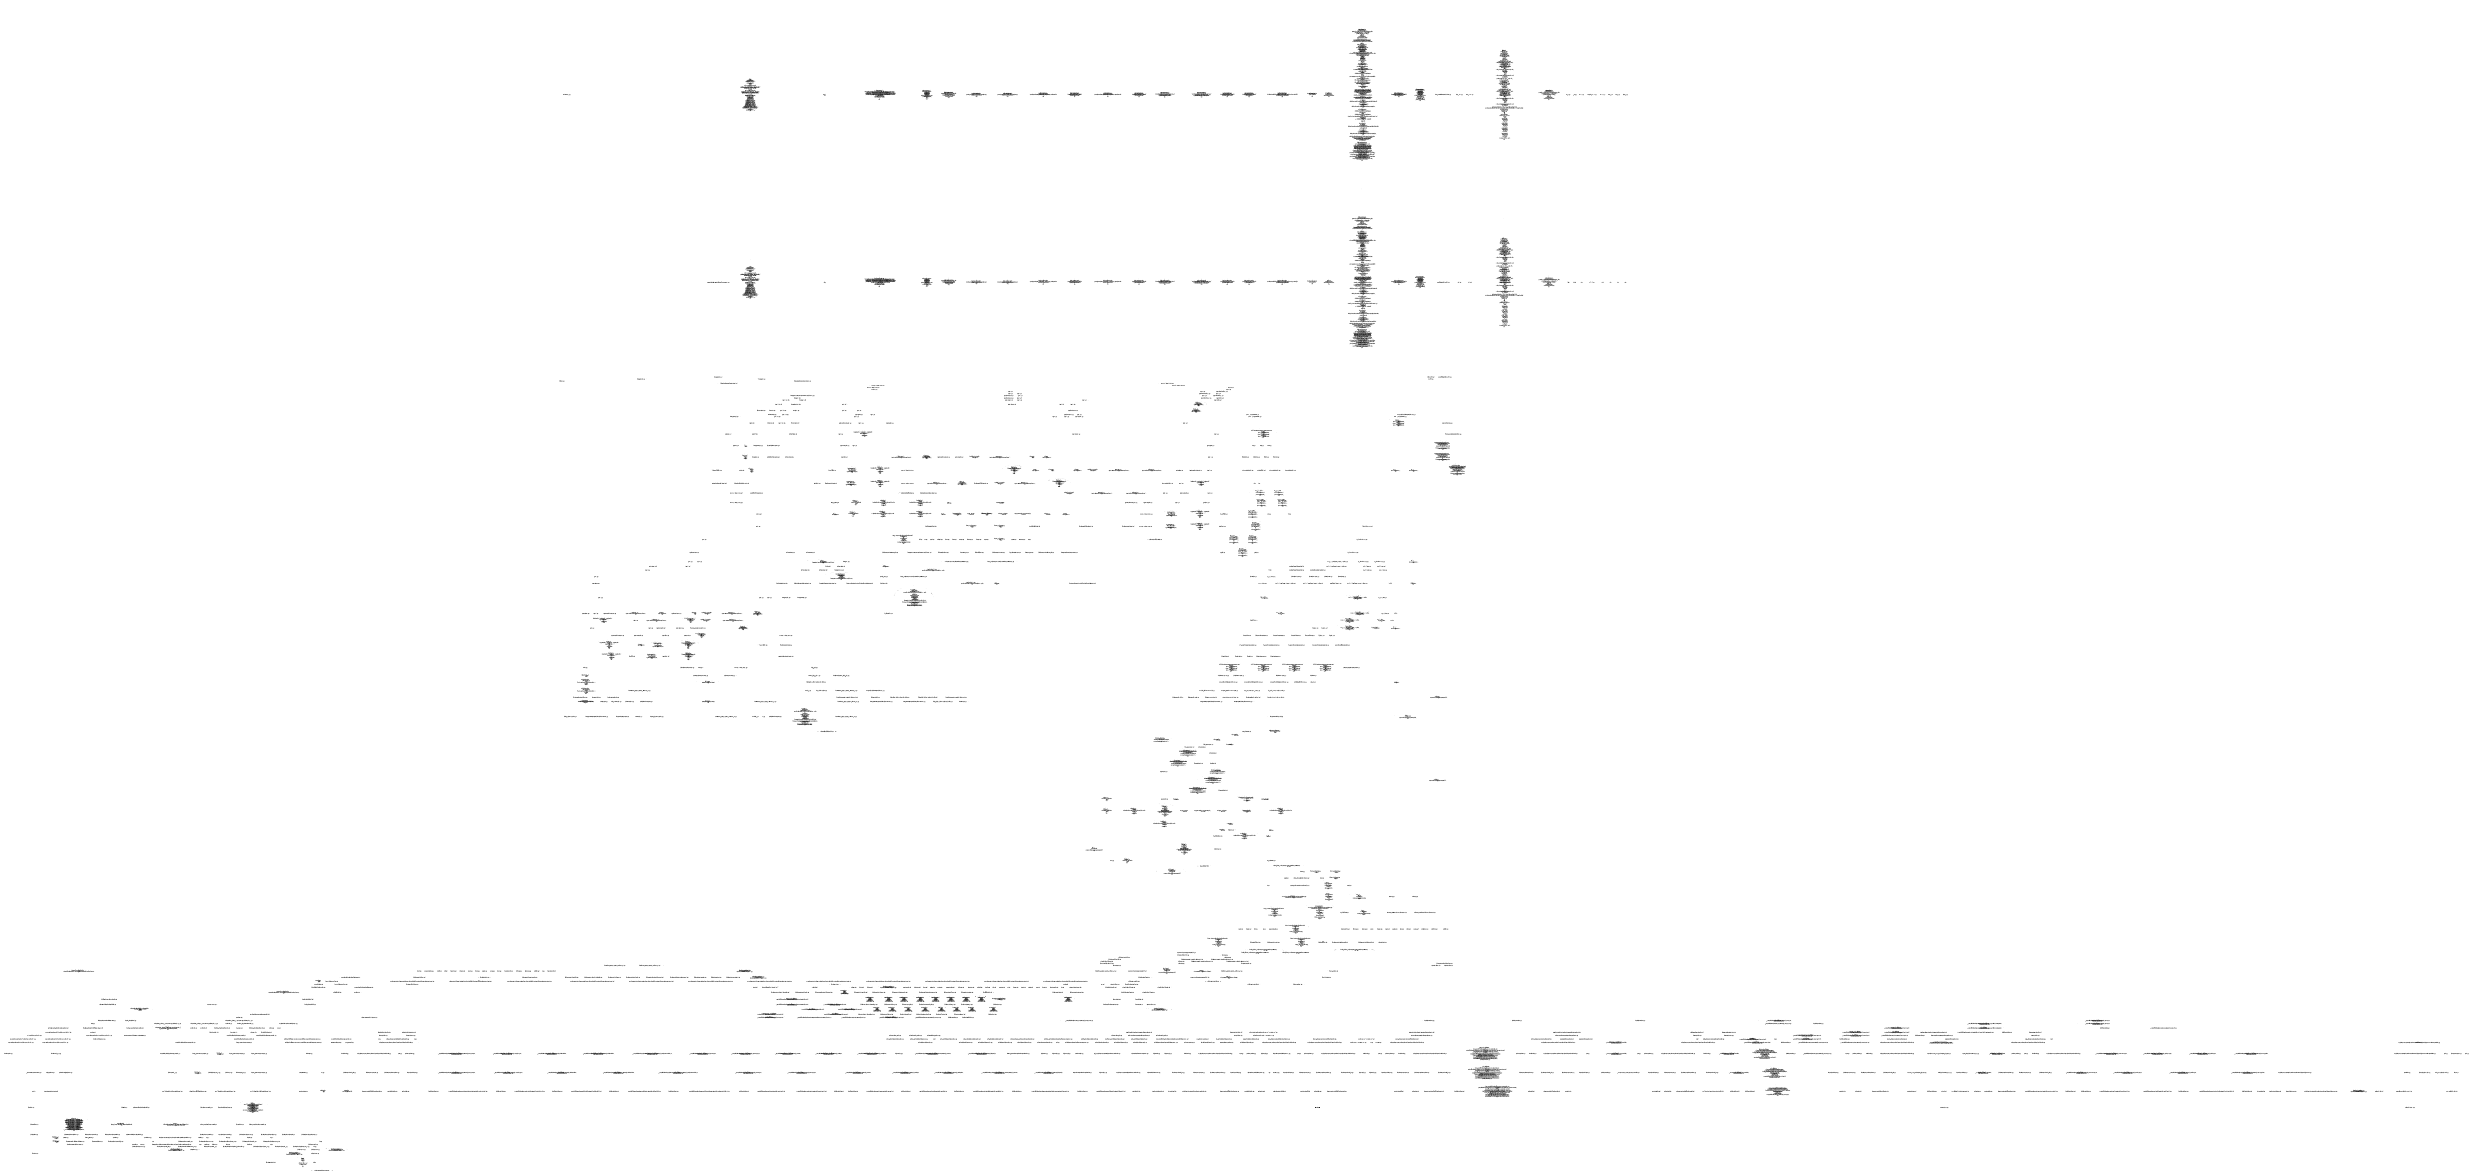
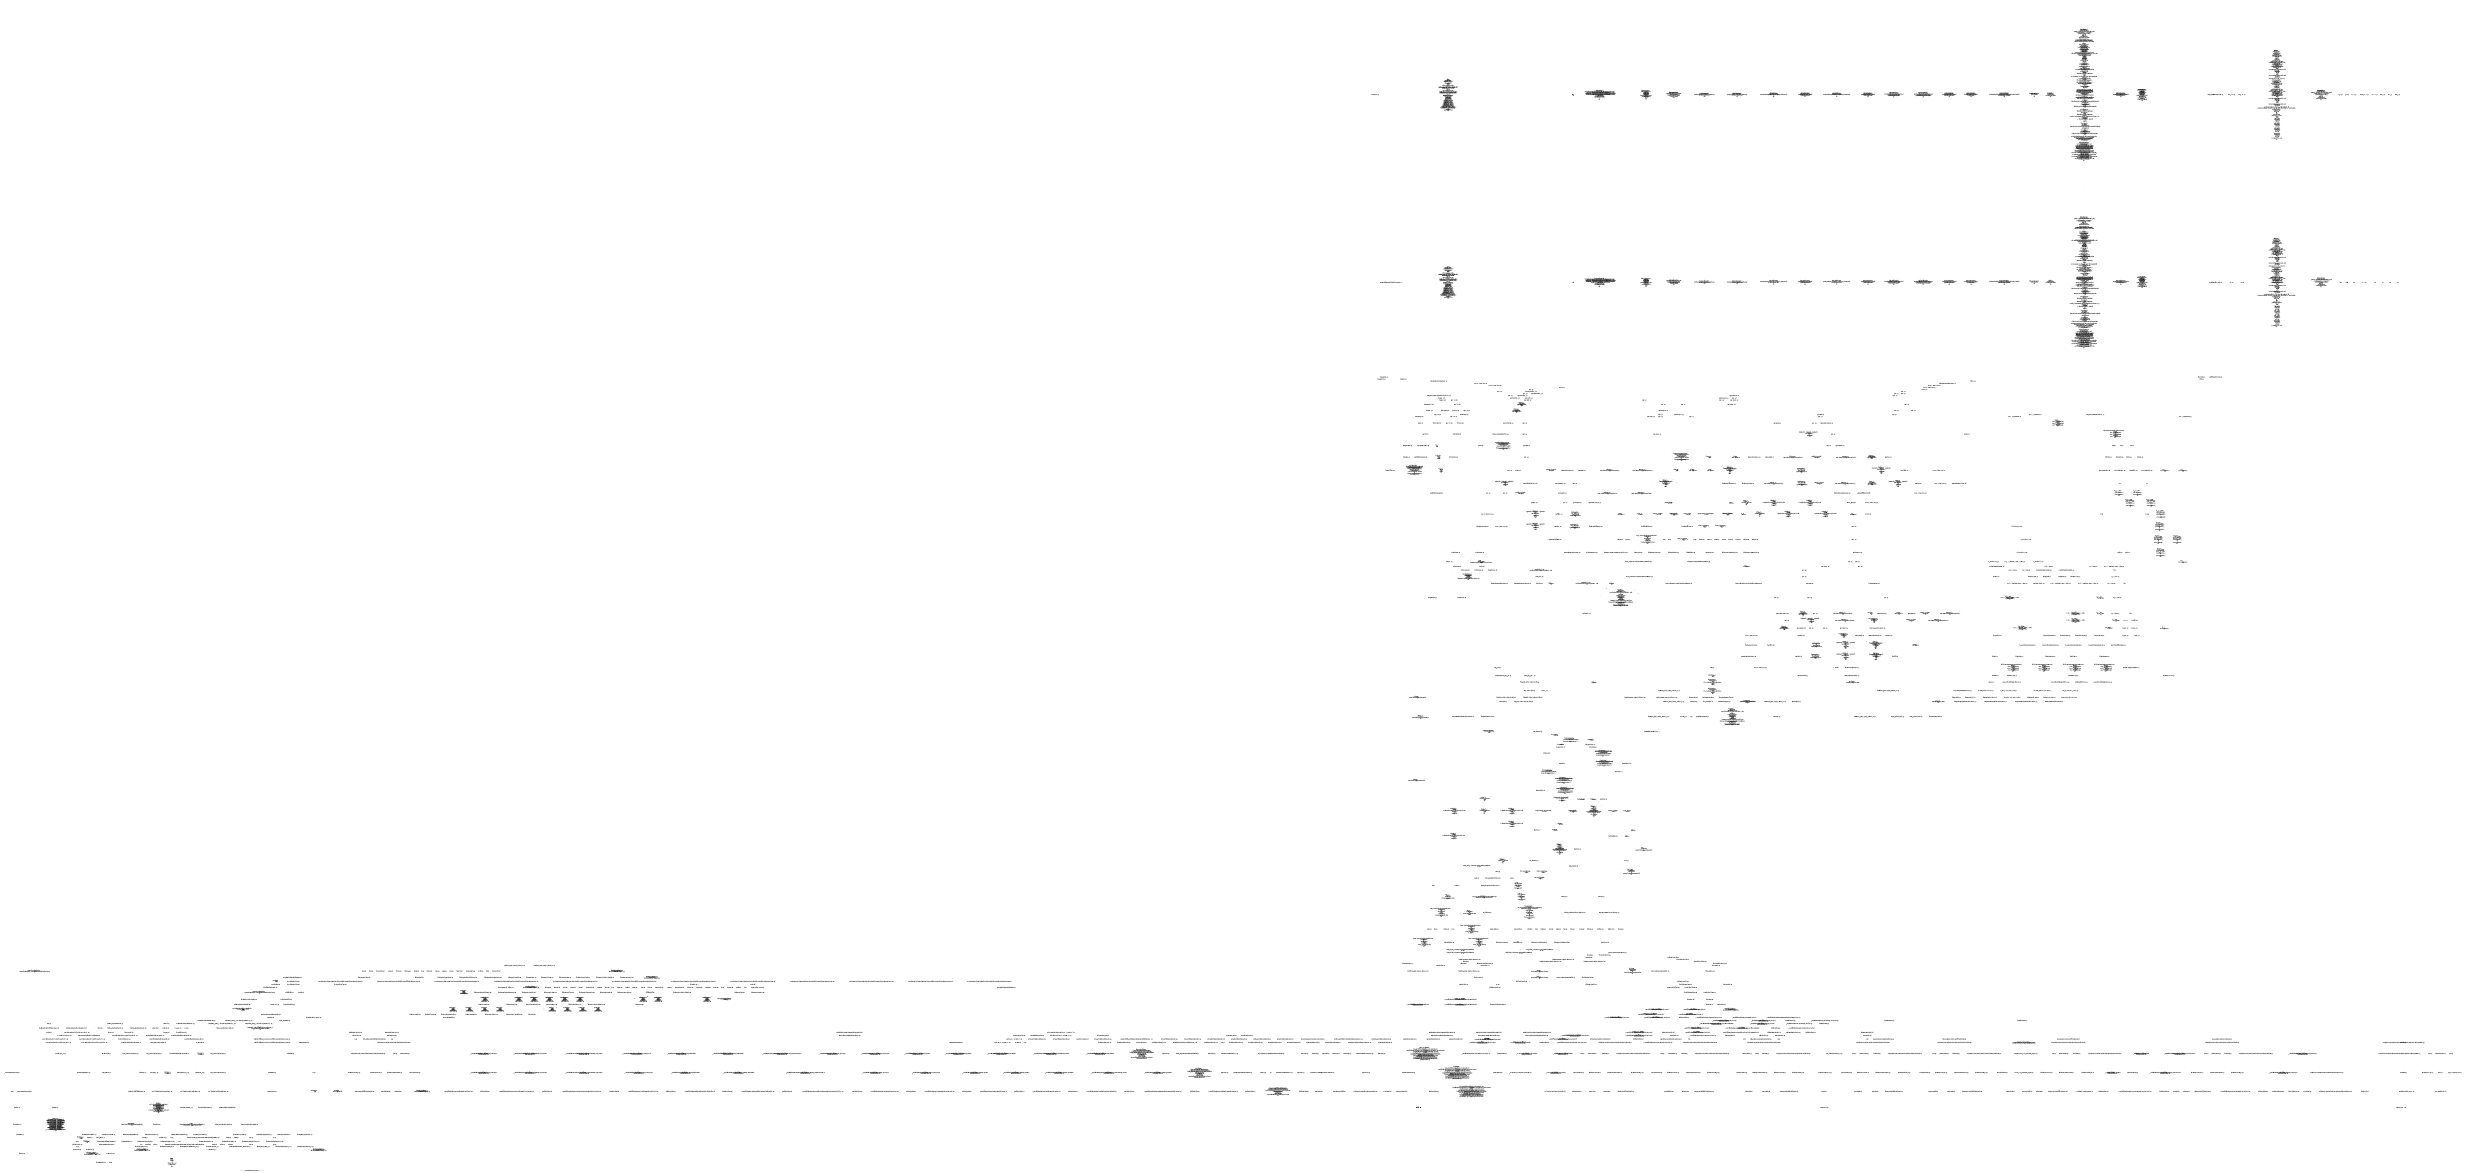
(345, 1054) -> none
